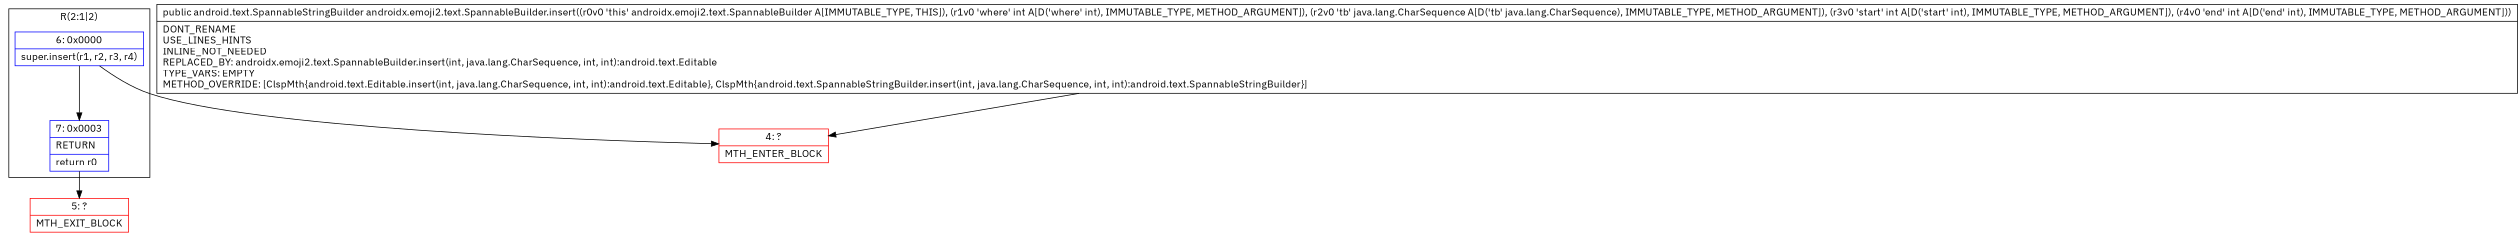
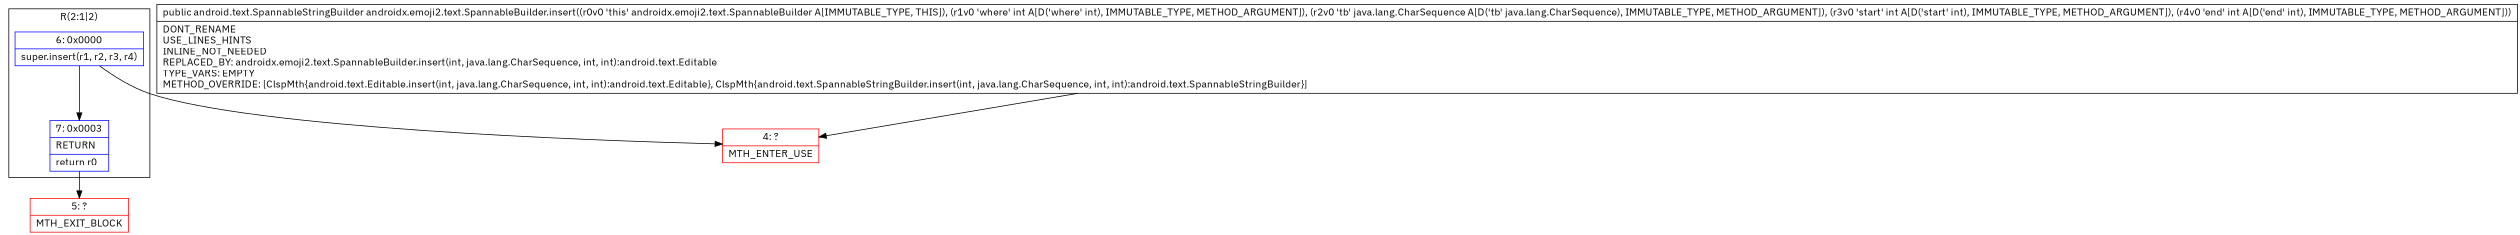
(774, 154) -> (771, 154)
